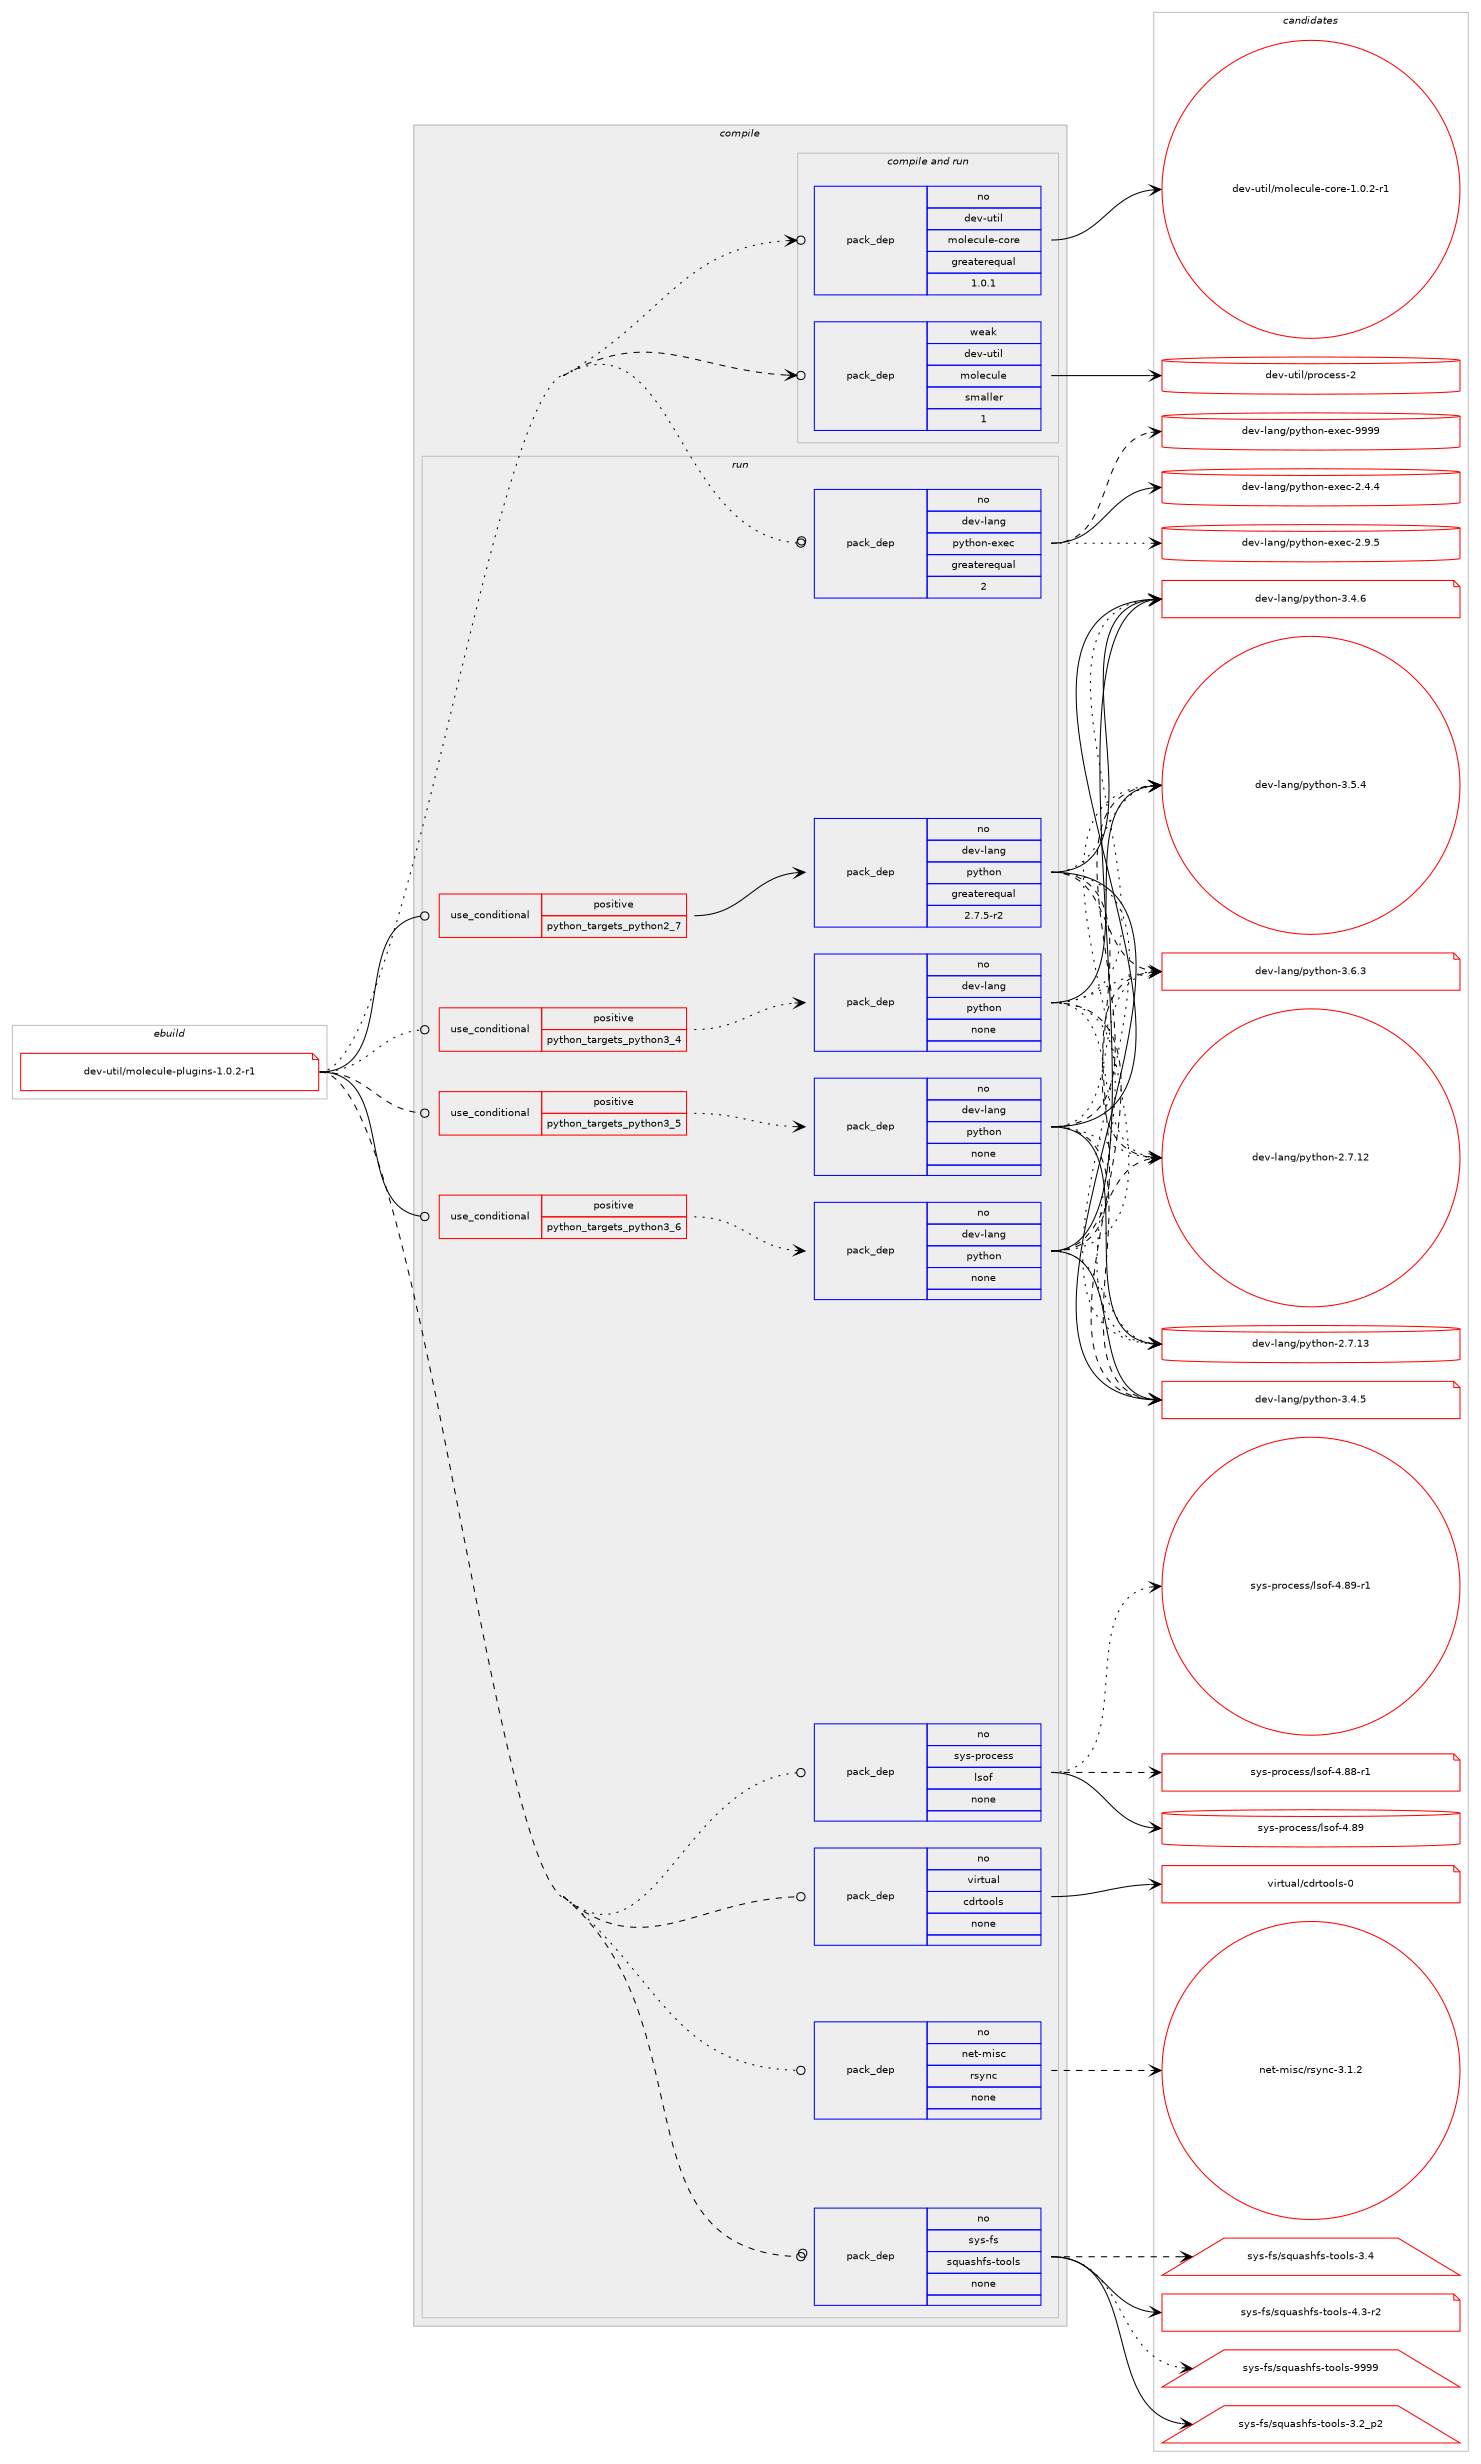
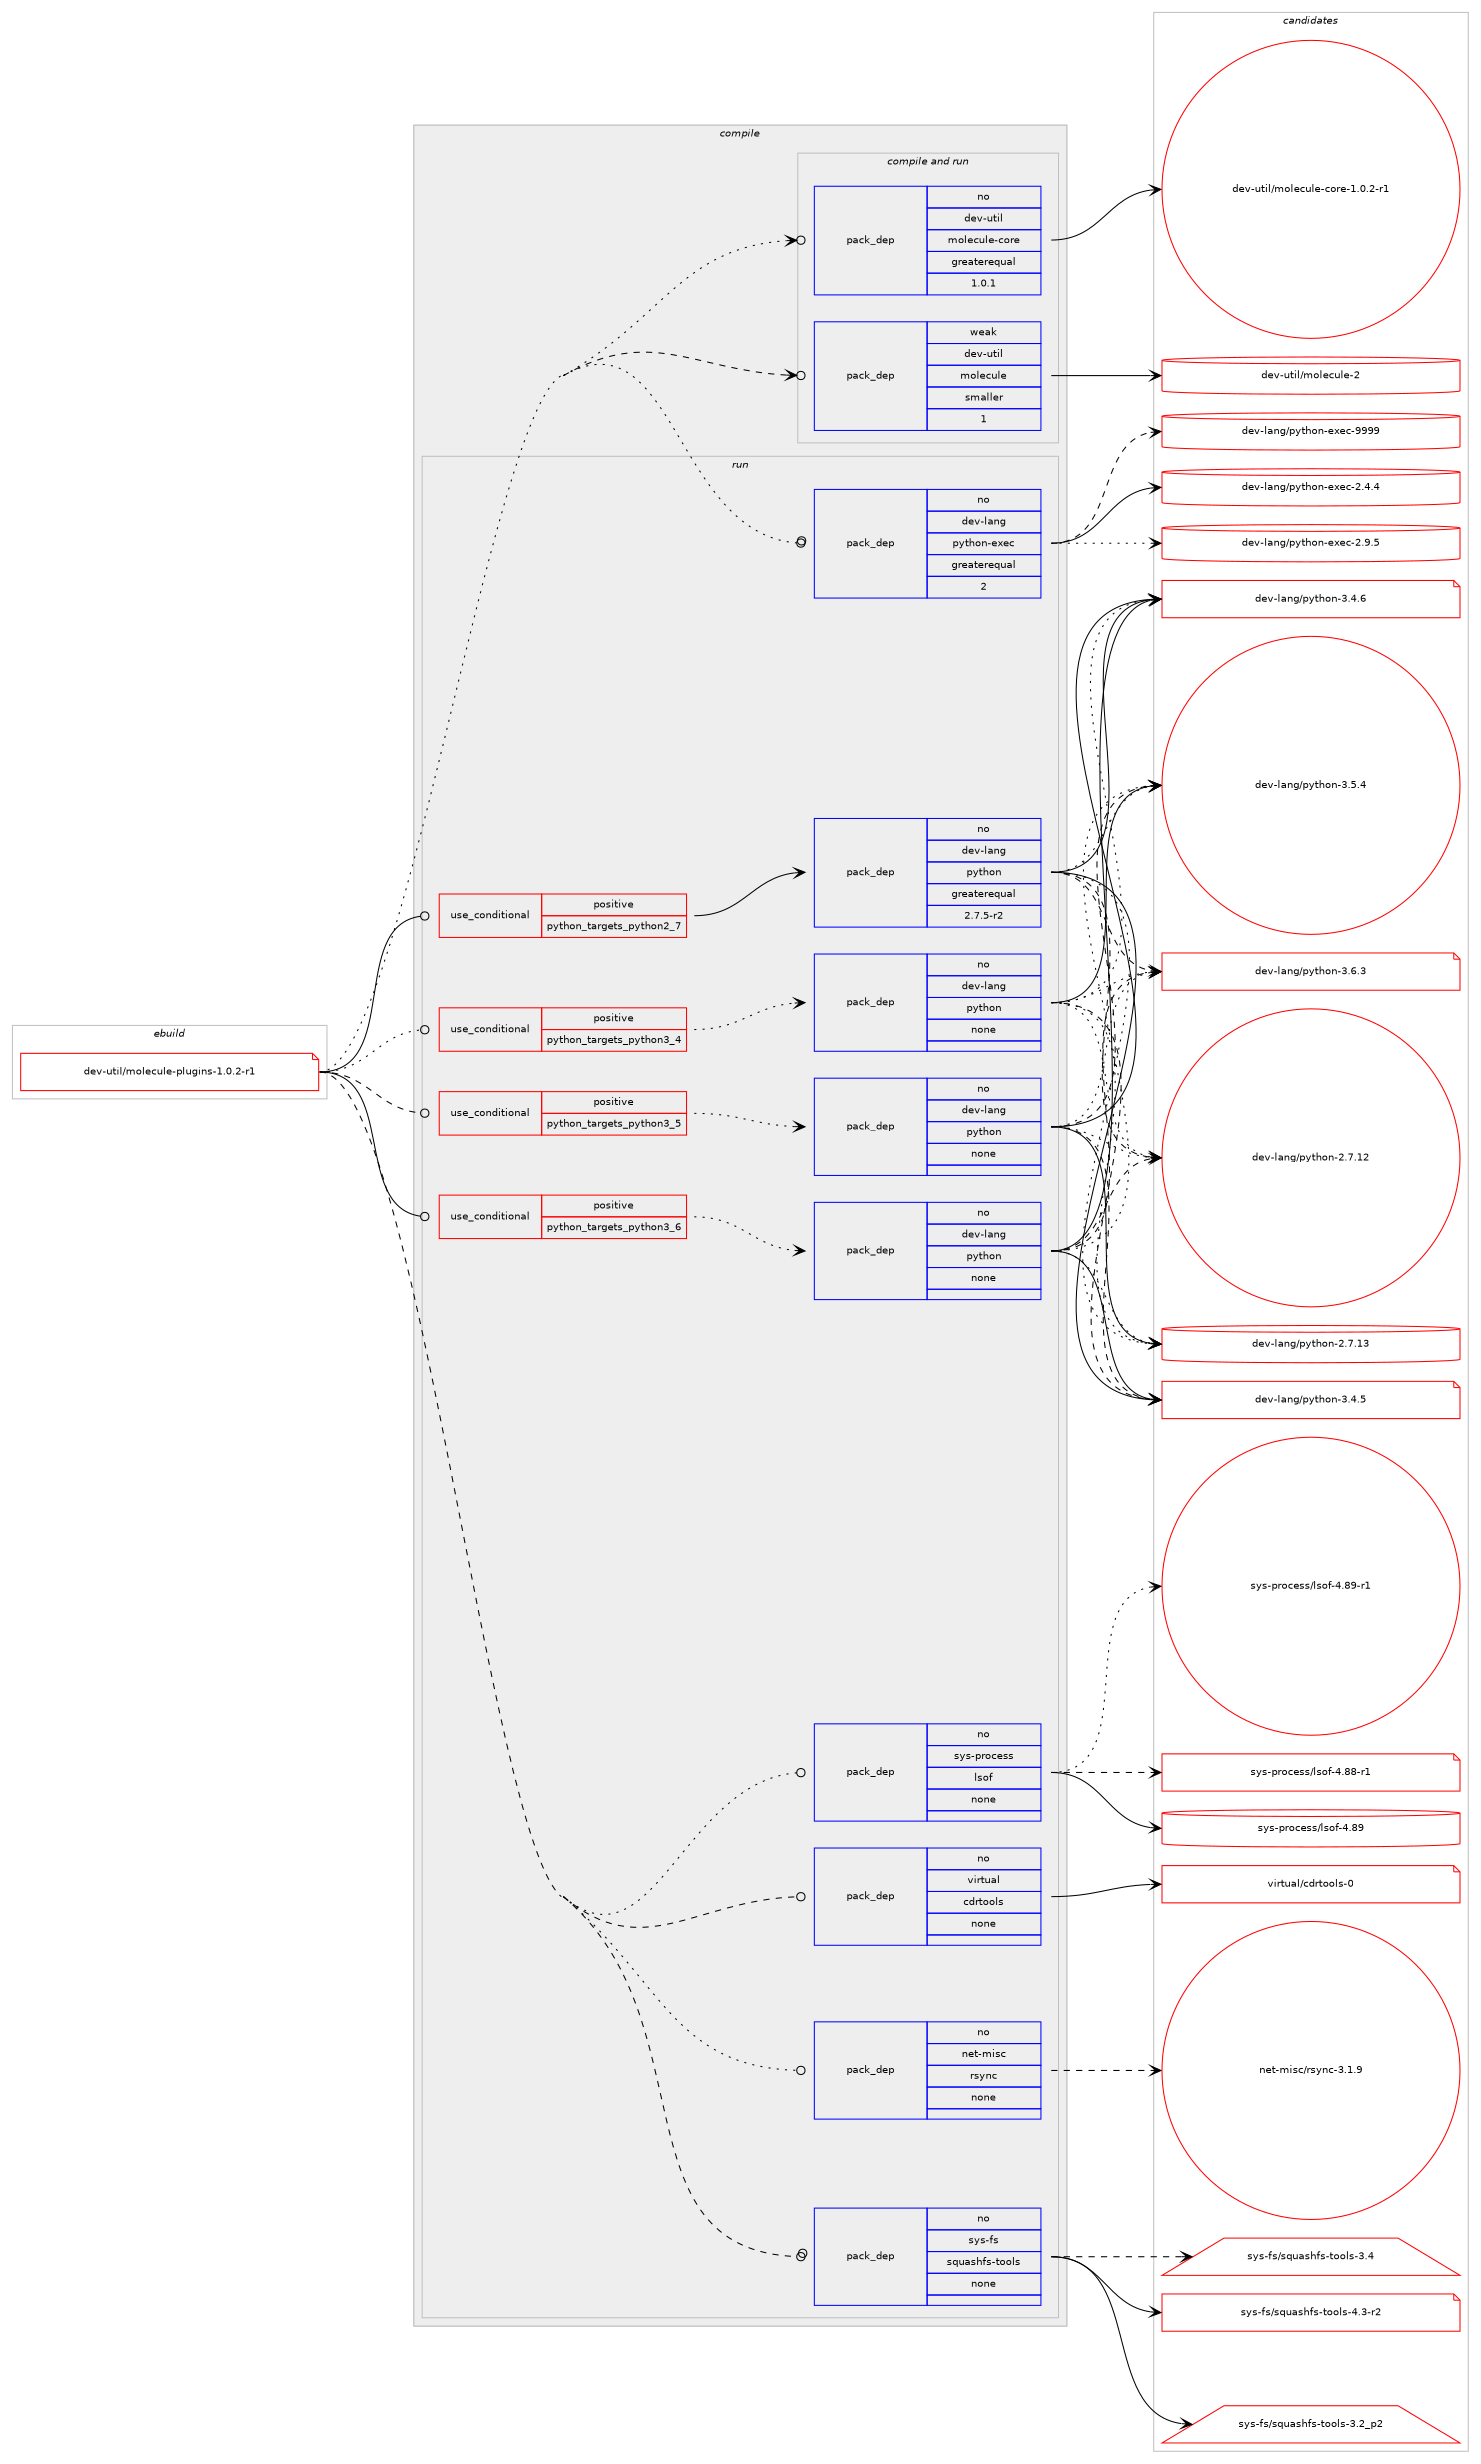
(1311, 376) -> (1311, 376)
(1311, 2070) -> (1311, 2070)
(1311, 2368) -> none
